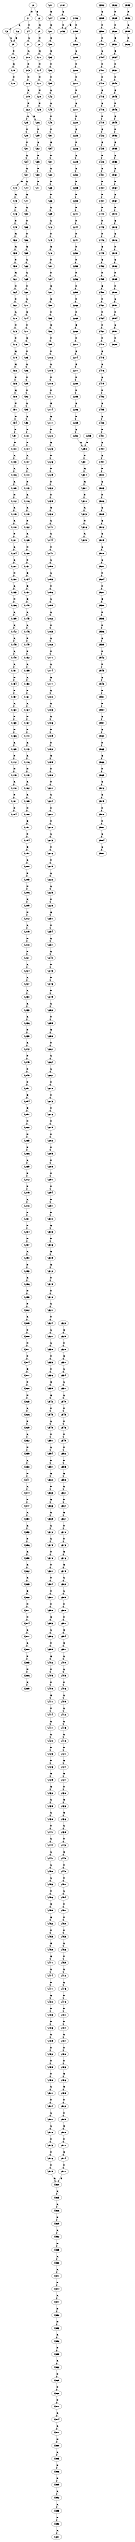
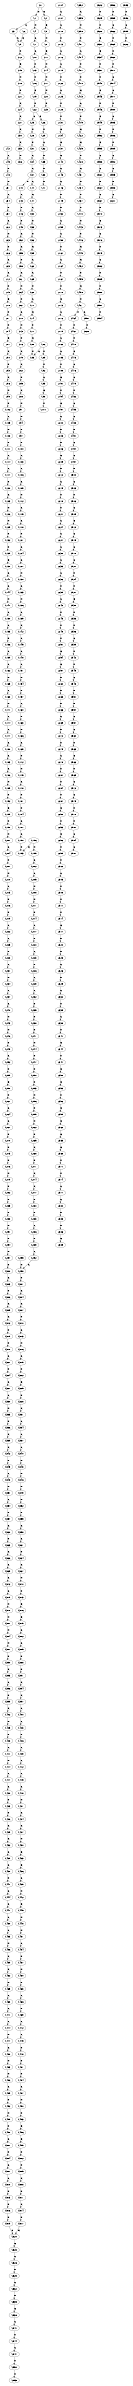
(50, 84) -> none
none -> (20, 89)
(115, 324) -> (83, 311)
(26, 363) -> (38, 350)
(27, 442) -> none
none -> (21, 820)
none -> (21, 1368)
(57, 2334) -> none
